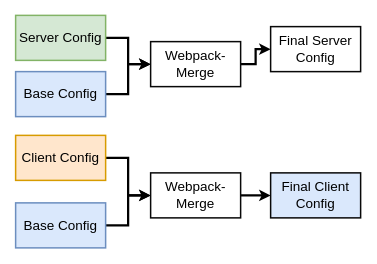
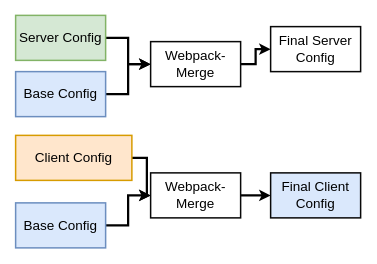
(60, 158) -> (74, 158)
